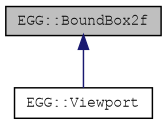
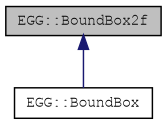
(83, 103) -> (83, 103)
